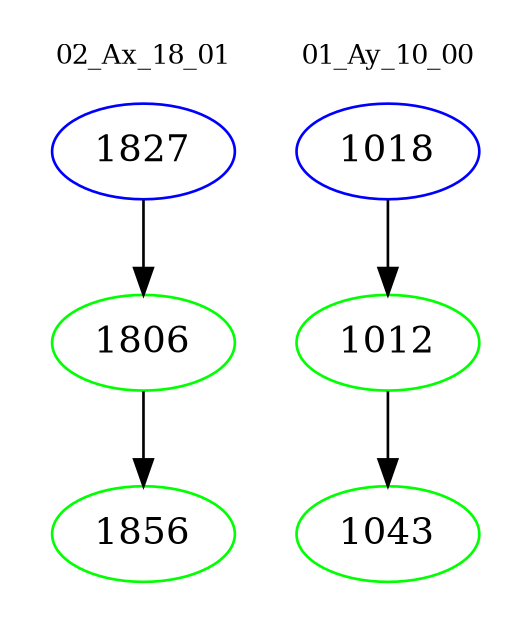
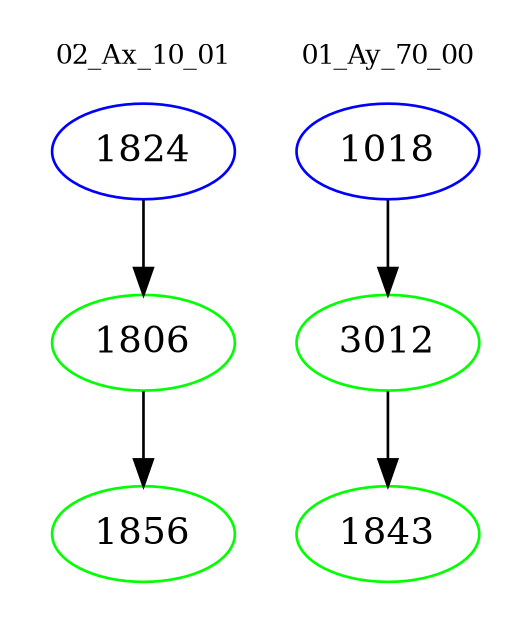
(143, 57) -> (143, 57)
(388, 57) -> (388, 57)
(143, 151) -> (143, 151)
(388, 343) -> (388, 343)
(388, 534) -> (388, 534)
